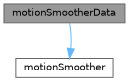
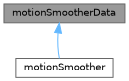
(71, 36) -> (58, 46)
